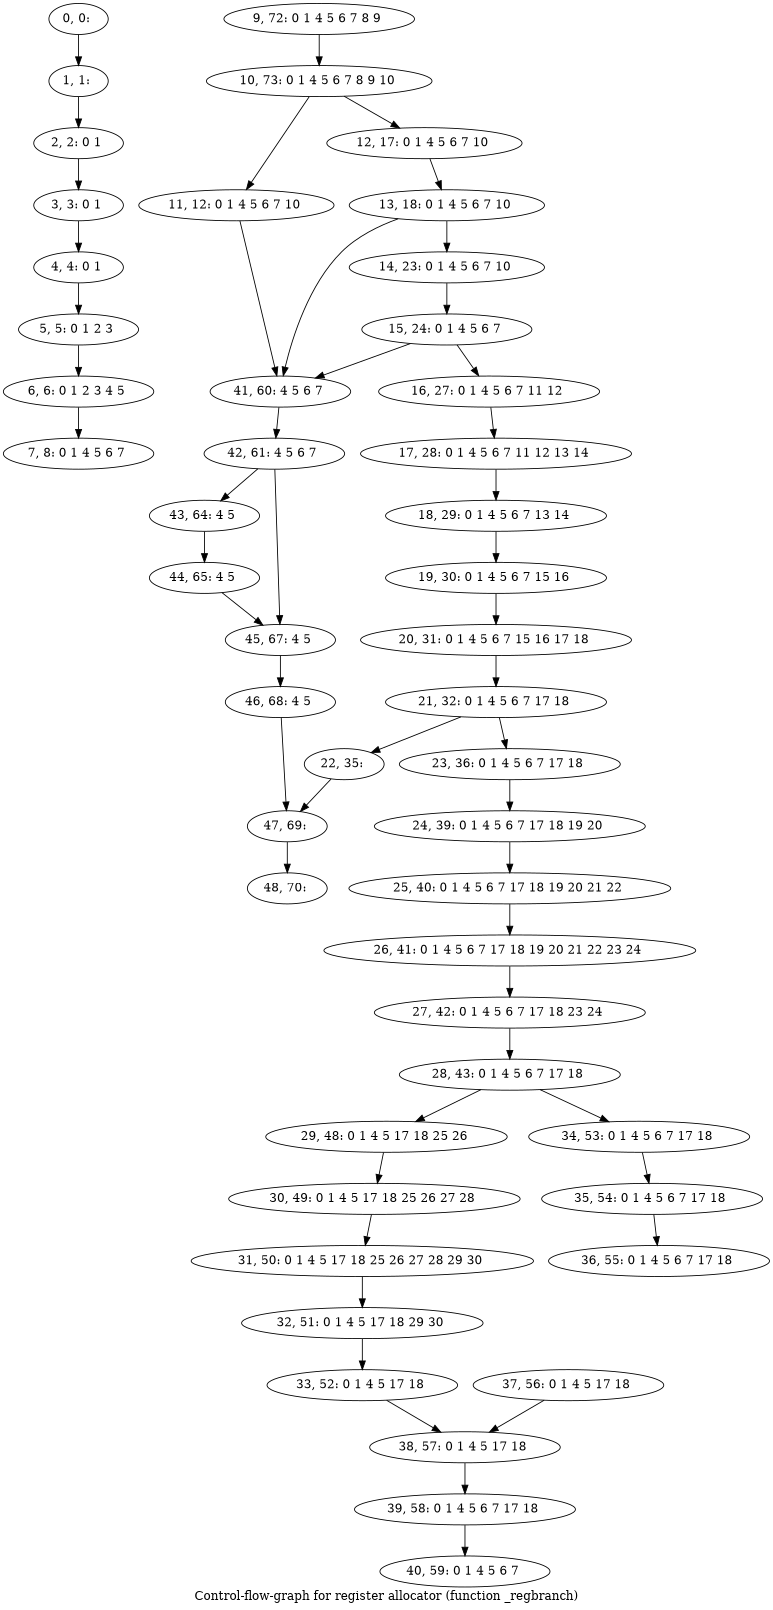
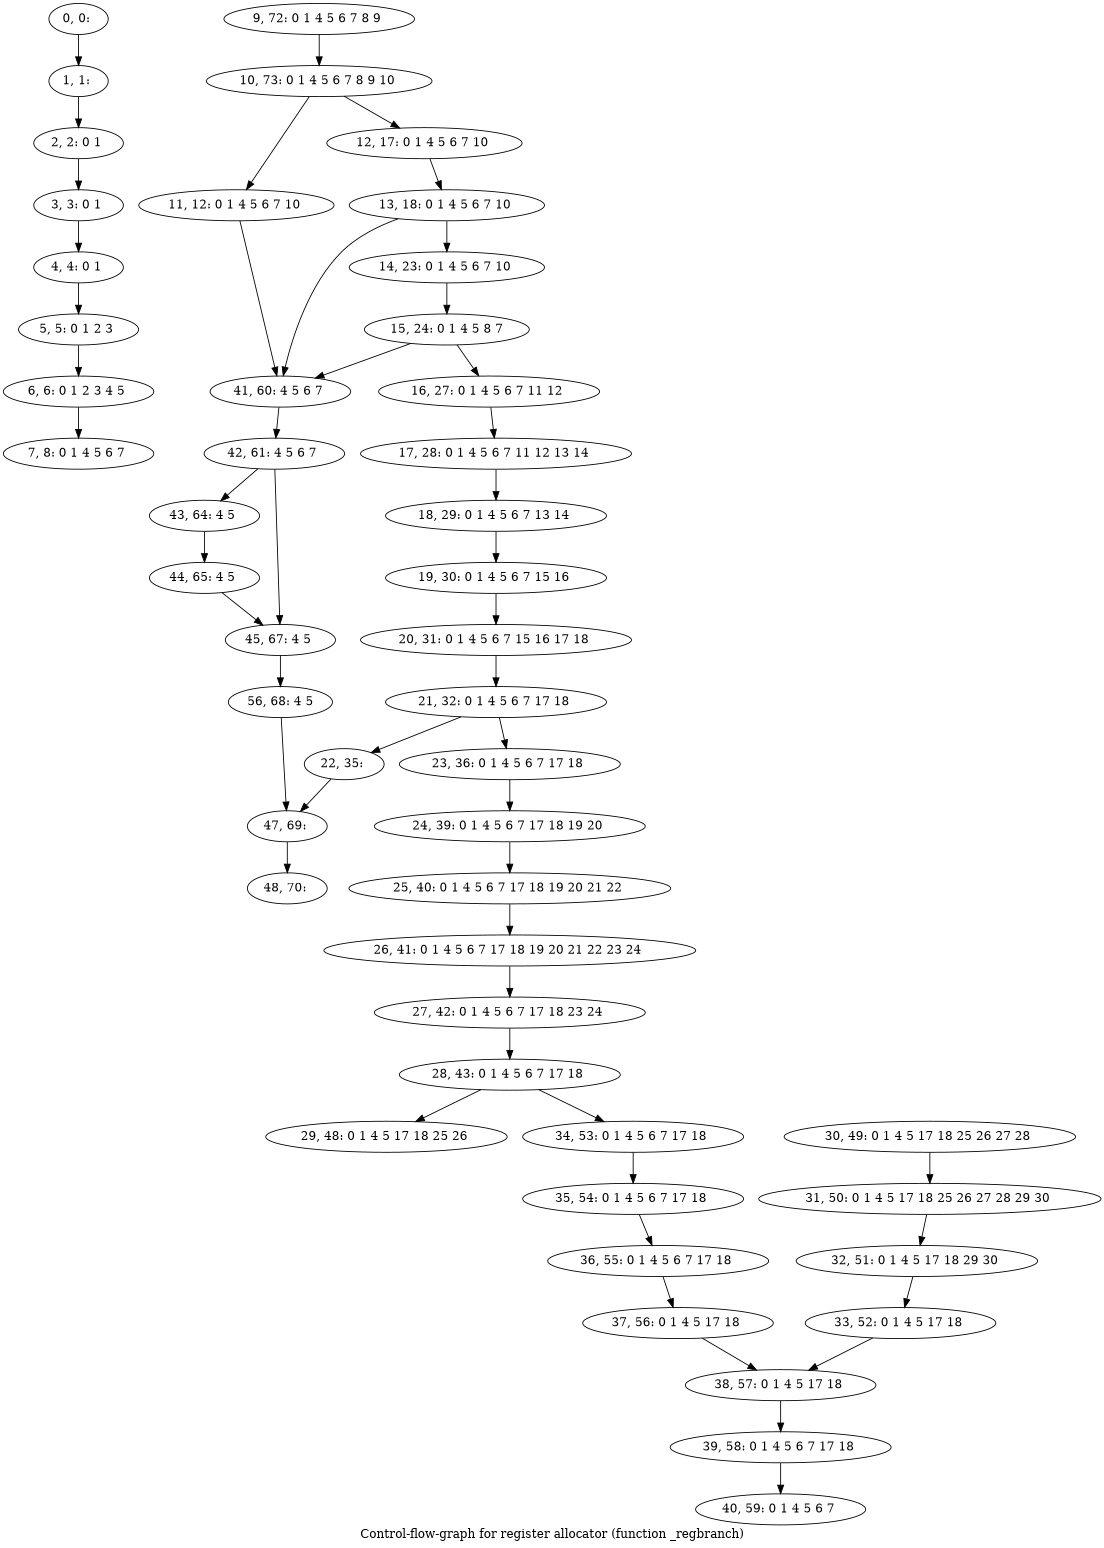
(447, 329) -> (447, 329)
(280, 702) -> (280, 702)
(381, 1164) -> none
none -> (667, 1288)
